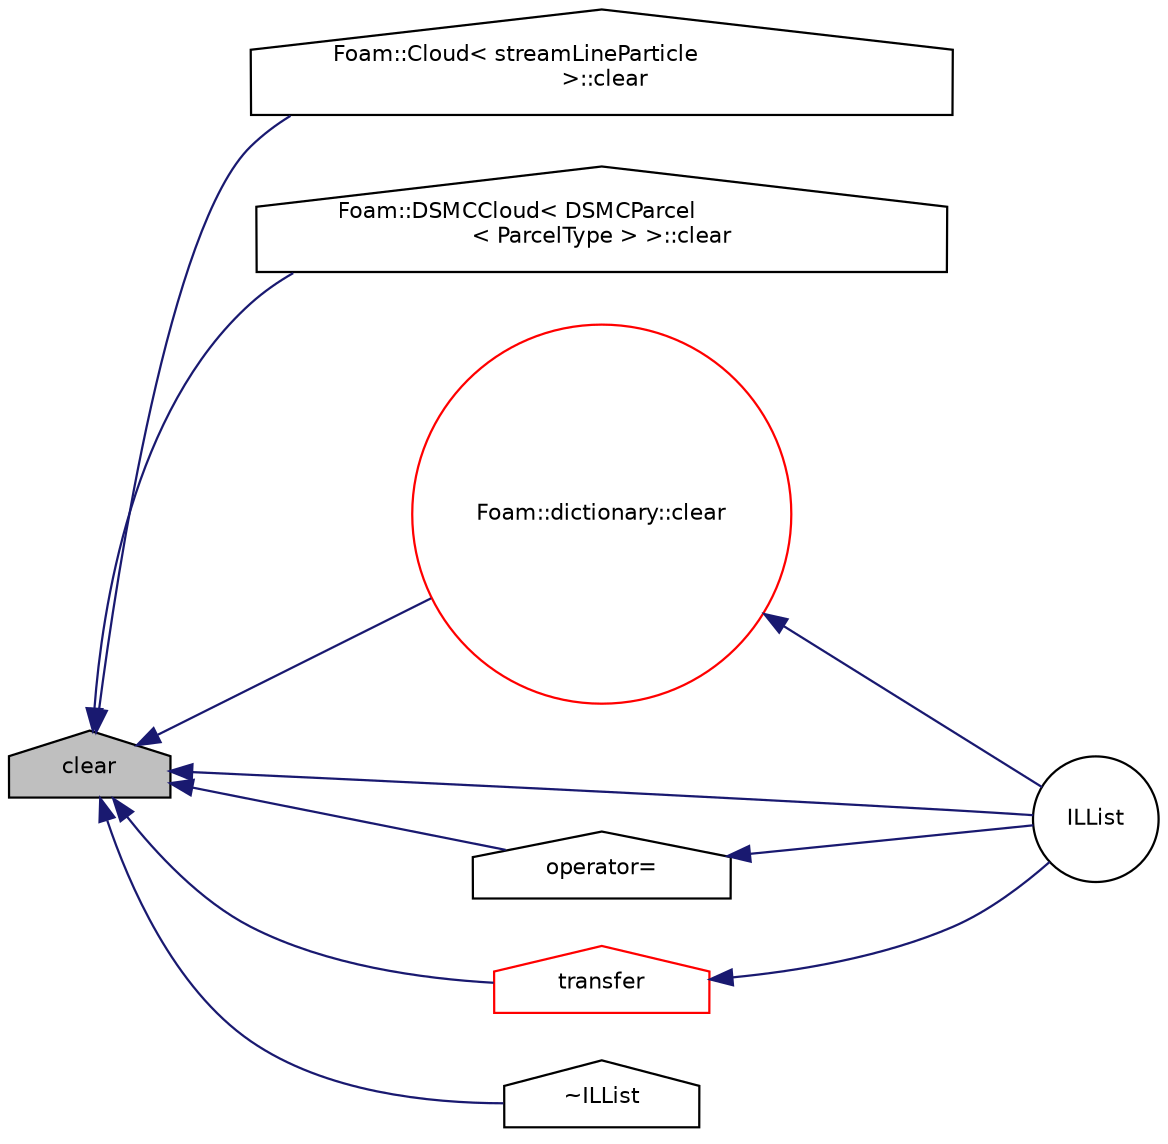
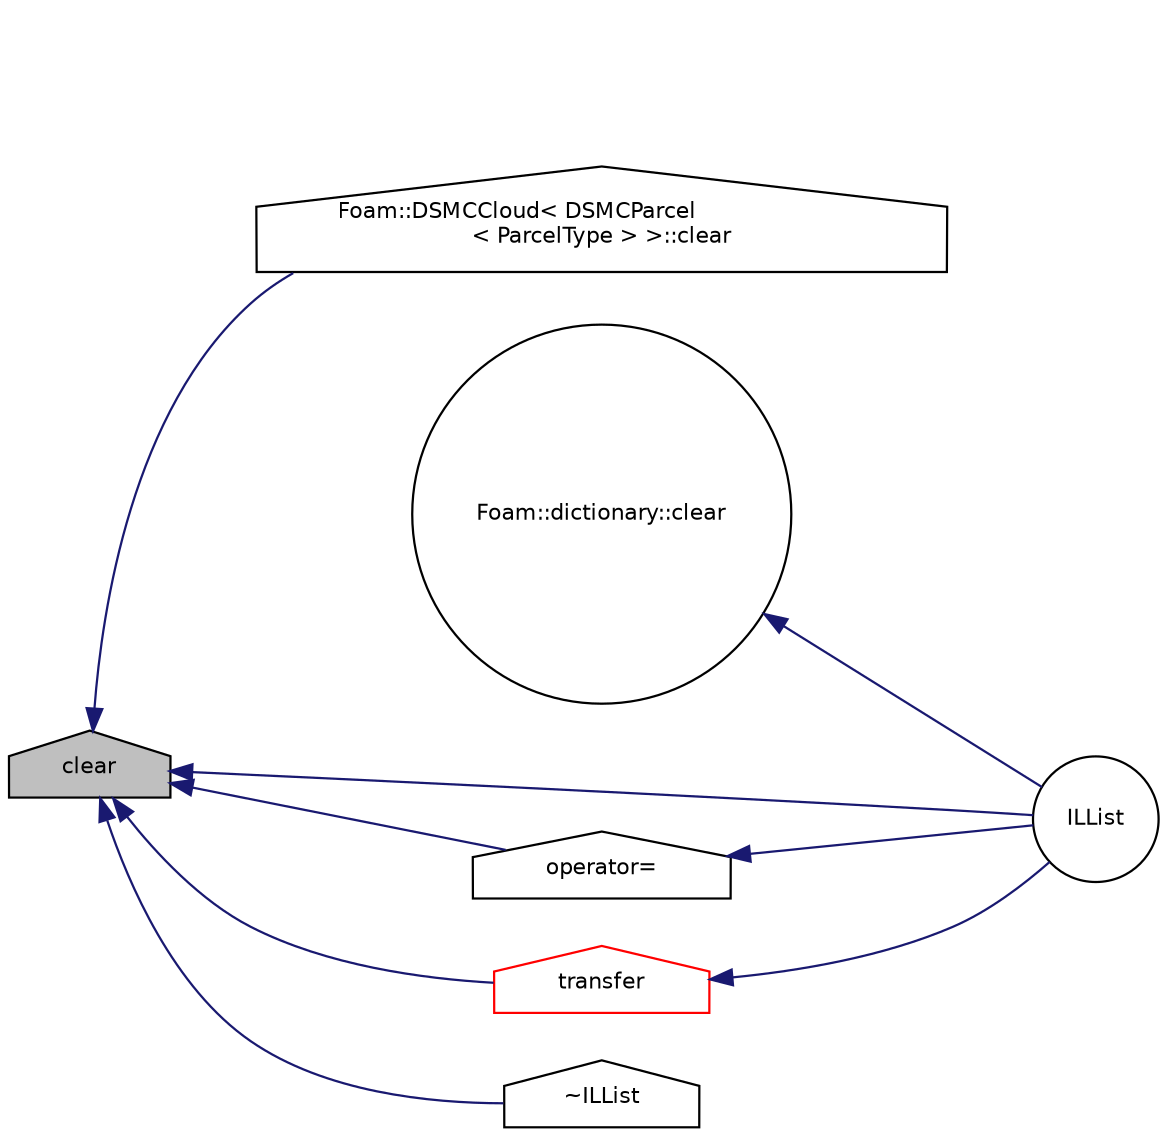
(602, 68) -> none
(602, 514) -> (602, 514)
(294, 666) -> none
